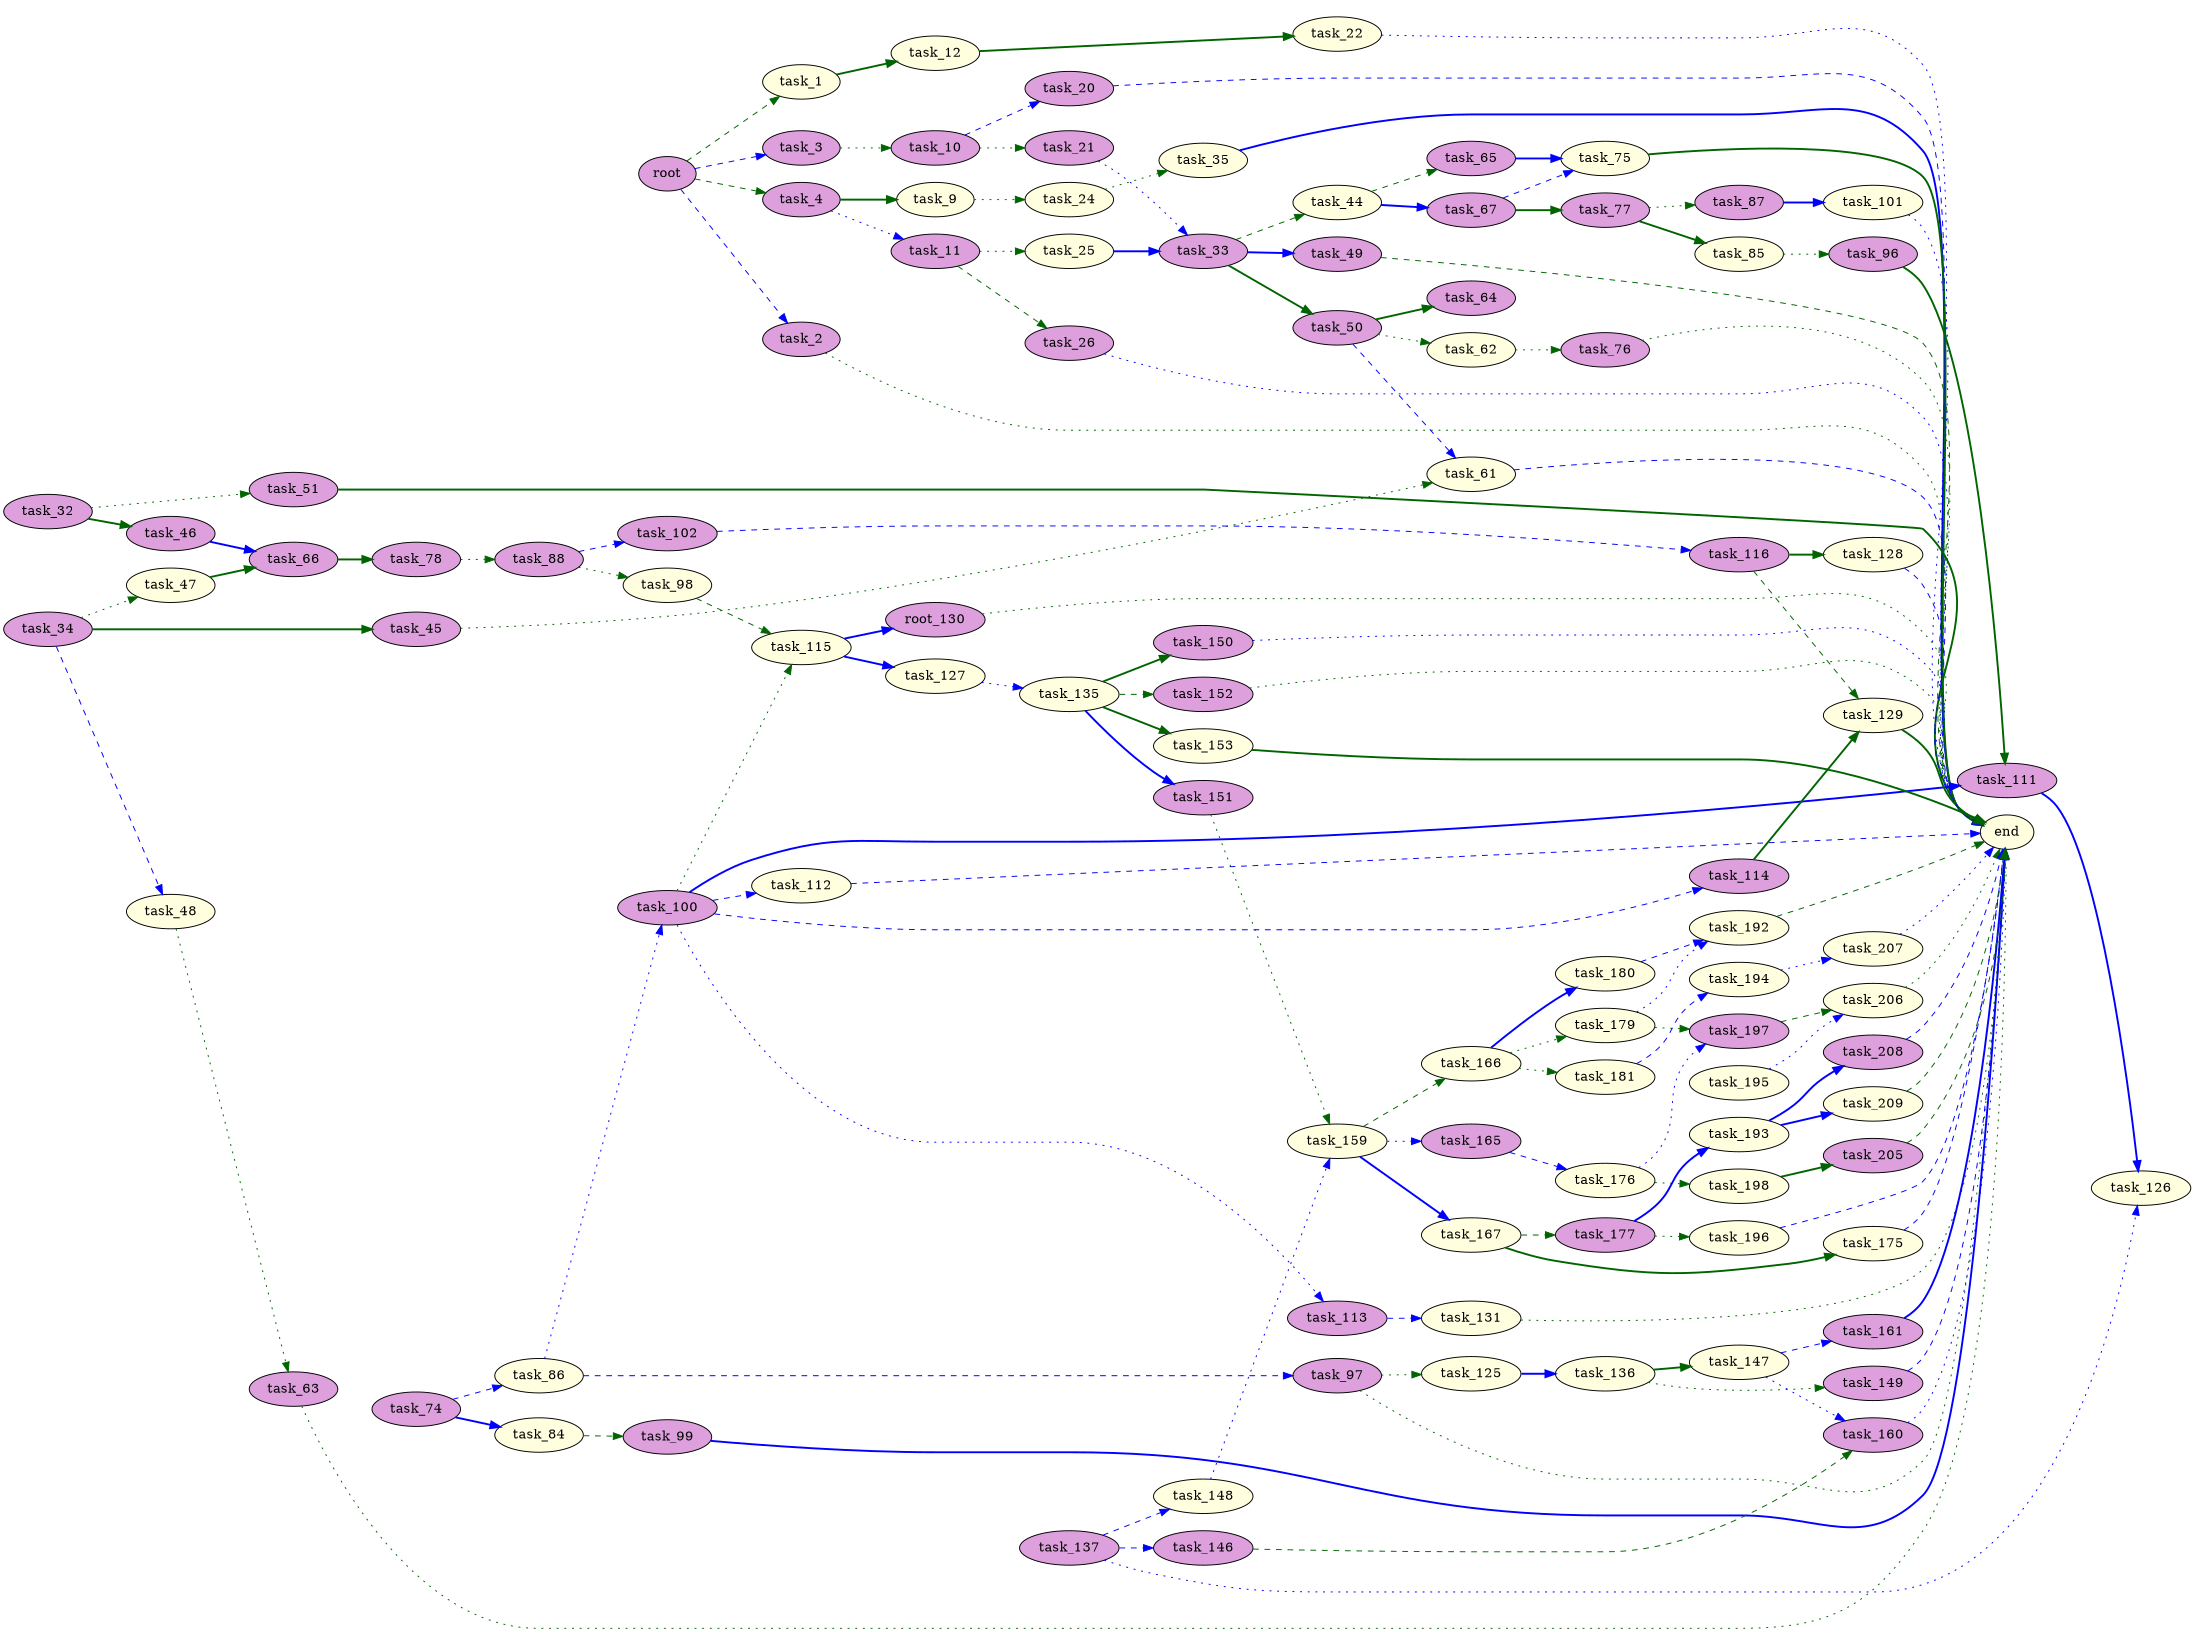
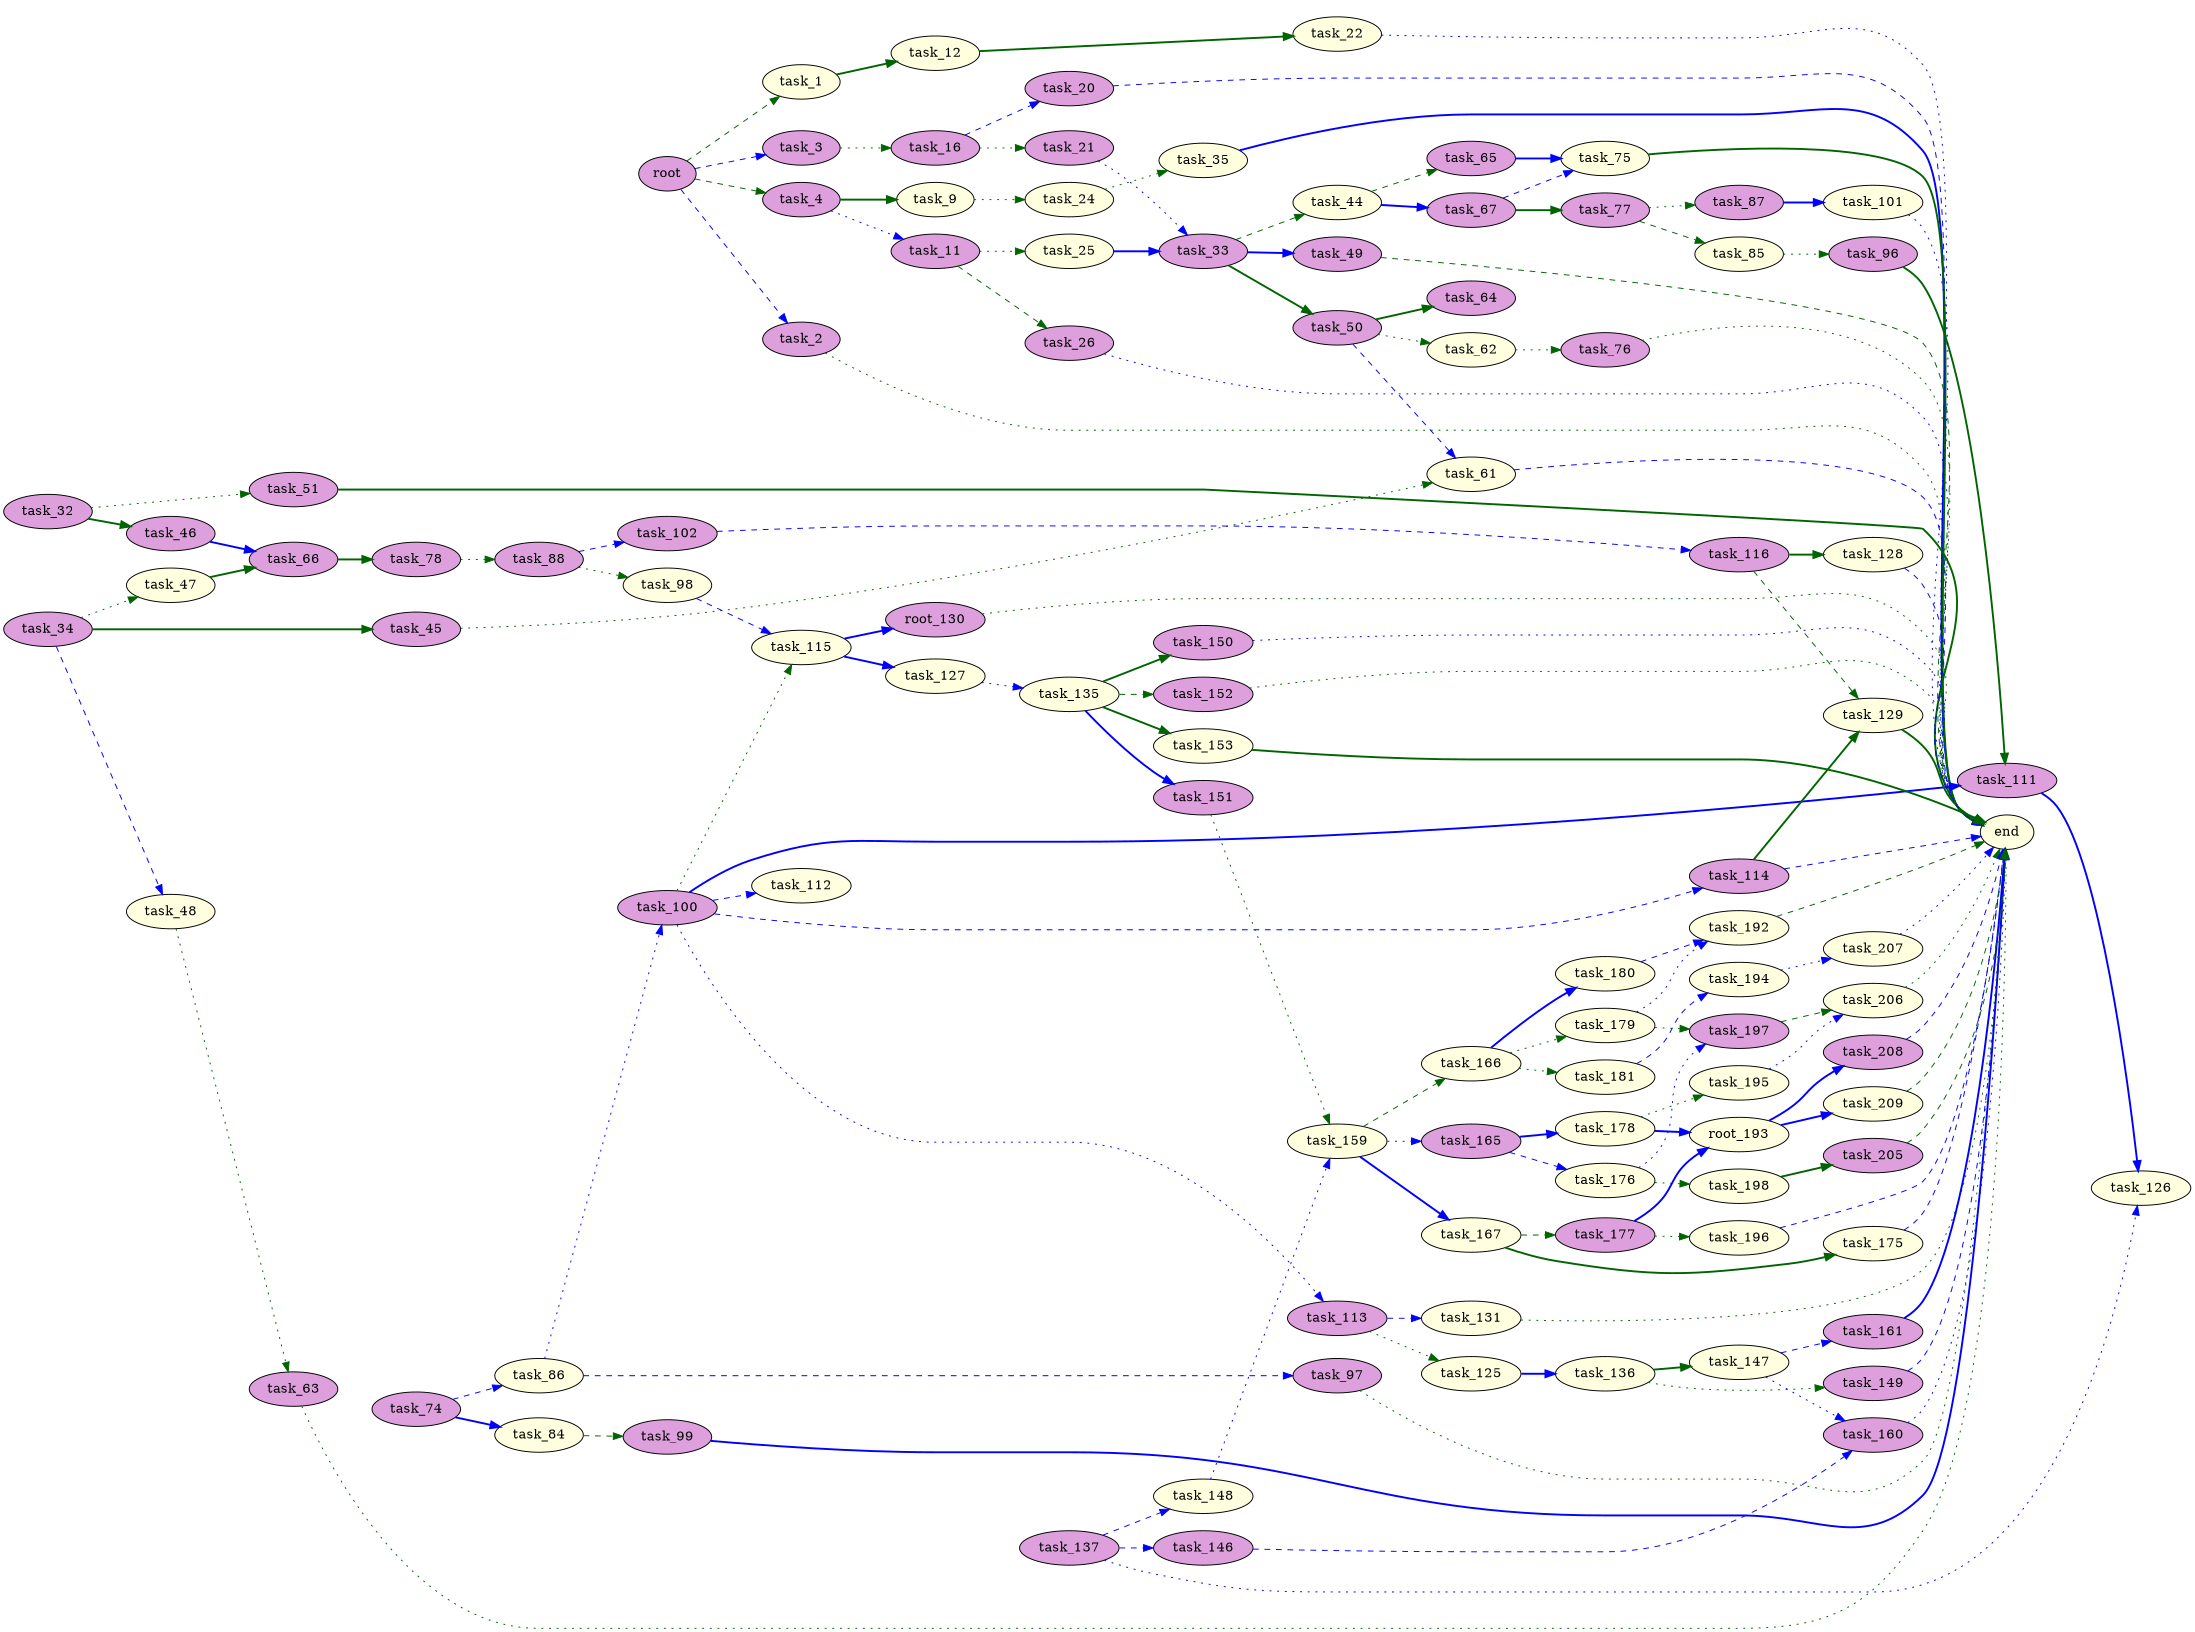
(935, 148) -> (935, 148)
(1668, 231) -> (1668, 231)
(733, 616) -> (733, 616)
(1411, 859) -> (1878, 853)
none -> (1605, 1129)
(1739, 1135) -> (1739, 1135)
(1397, 1375) -> (1400, 1344)
(1560, 1552) -> (1560, 1552)
